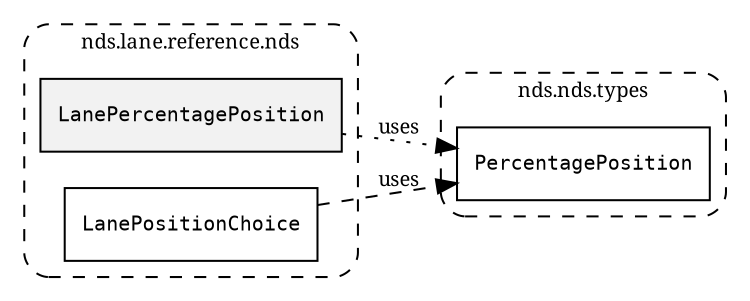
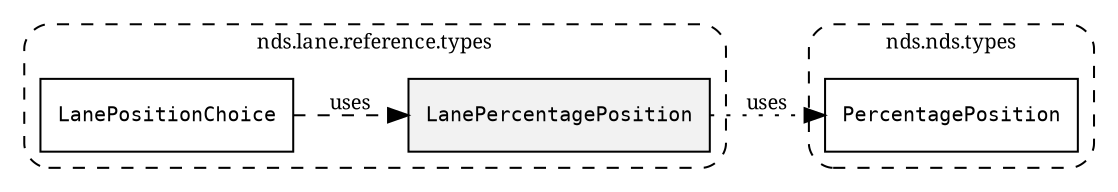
(191, 43) -> (375, 43)
(377, 196) -> (340, 115)
